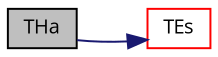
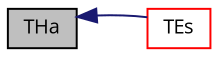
(102, 42) -> (122, 15)
